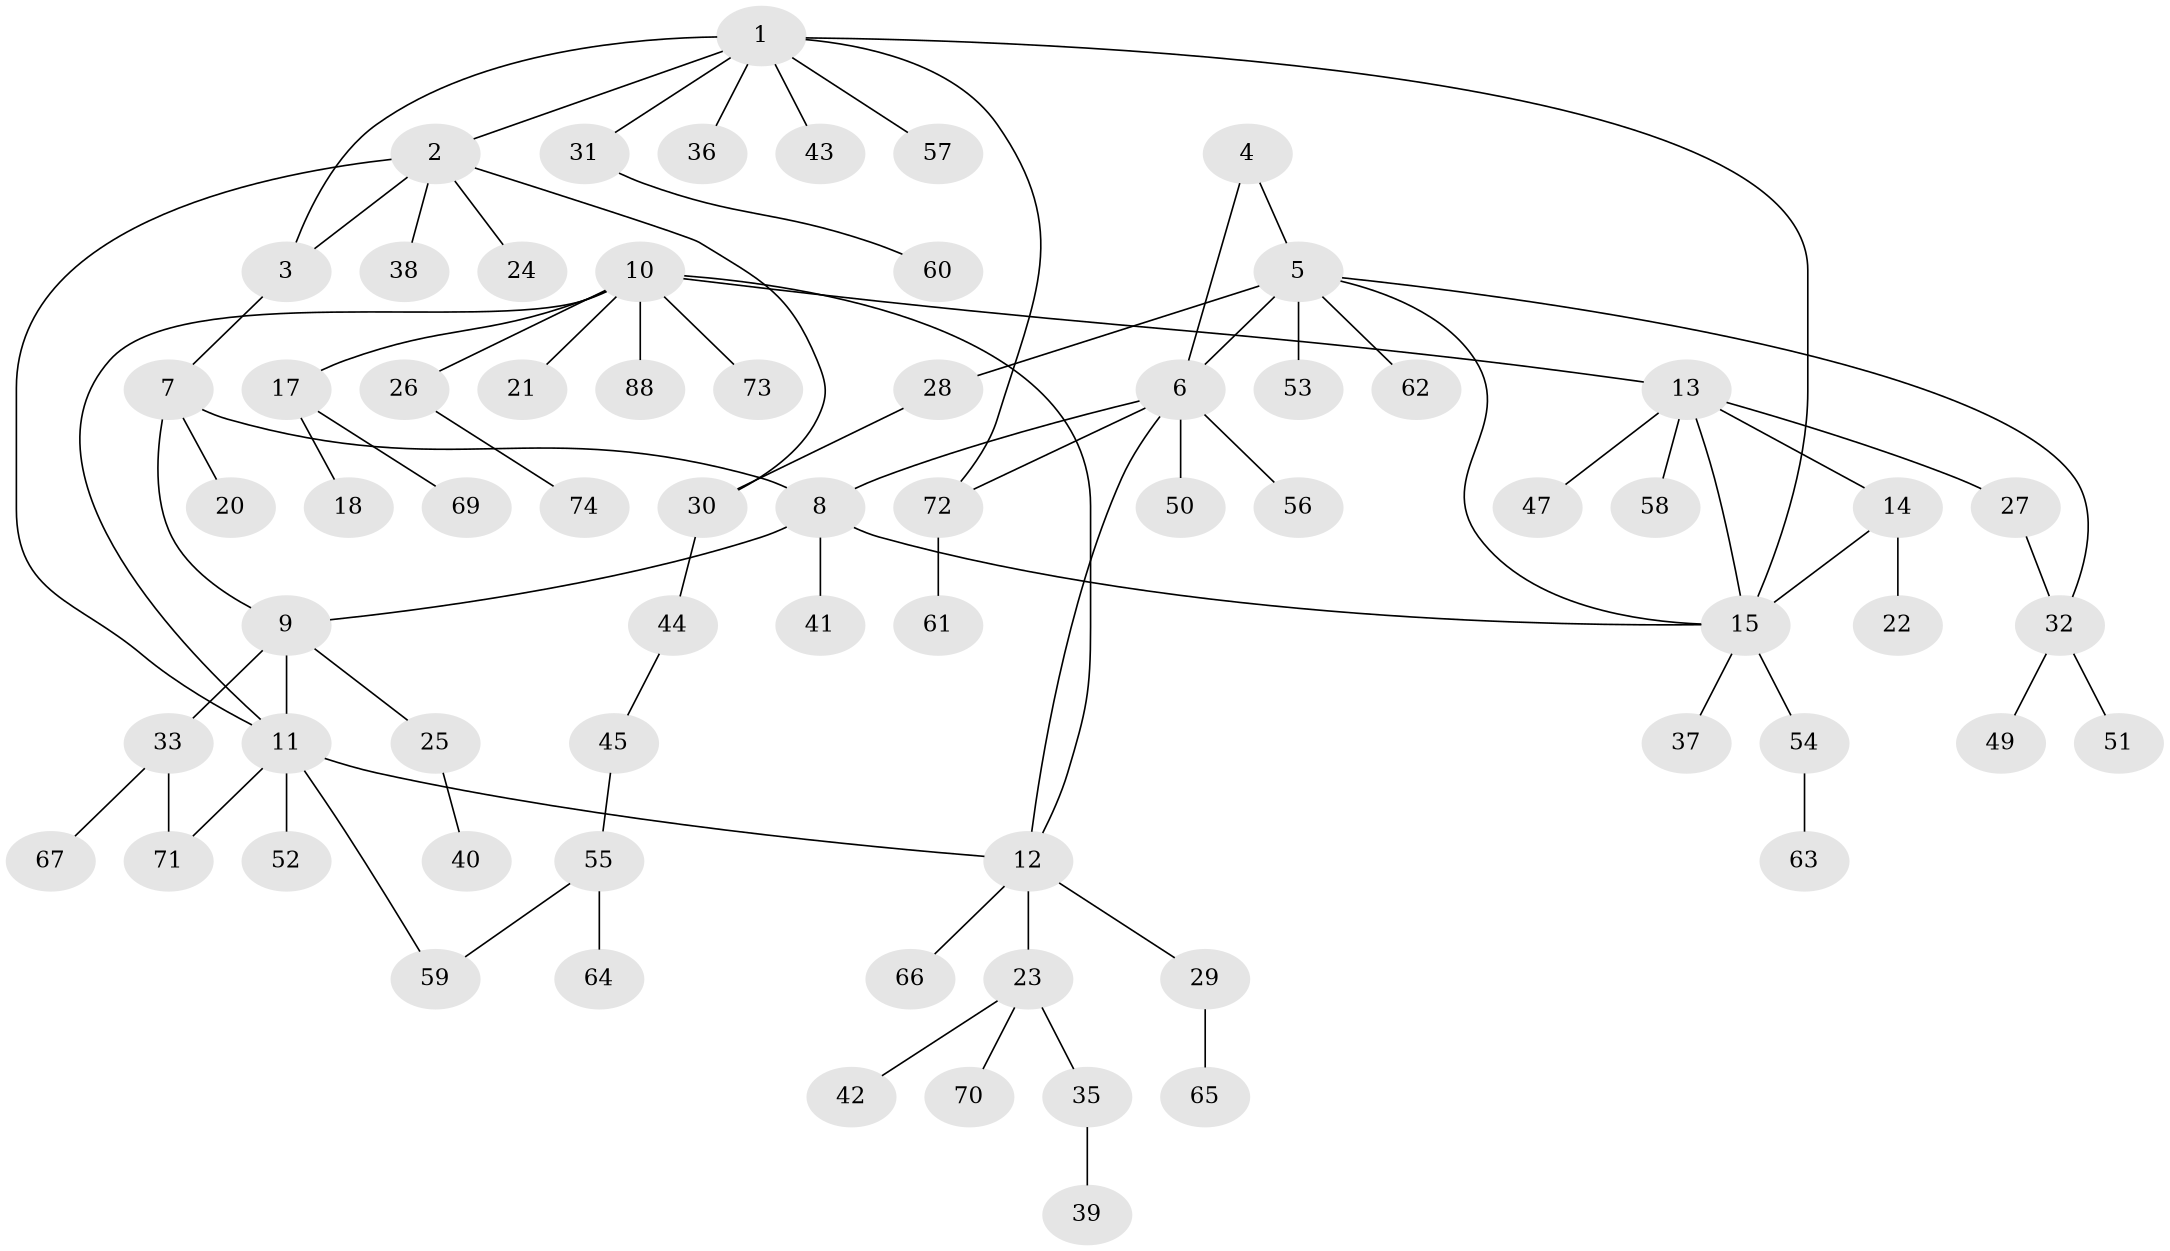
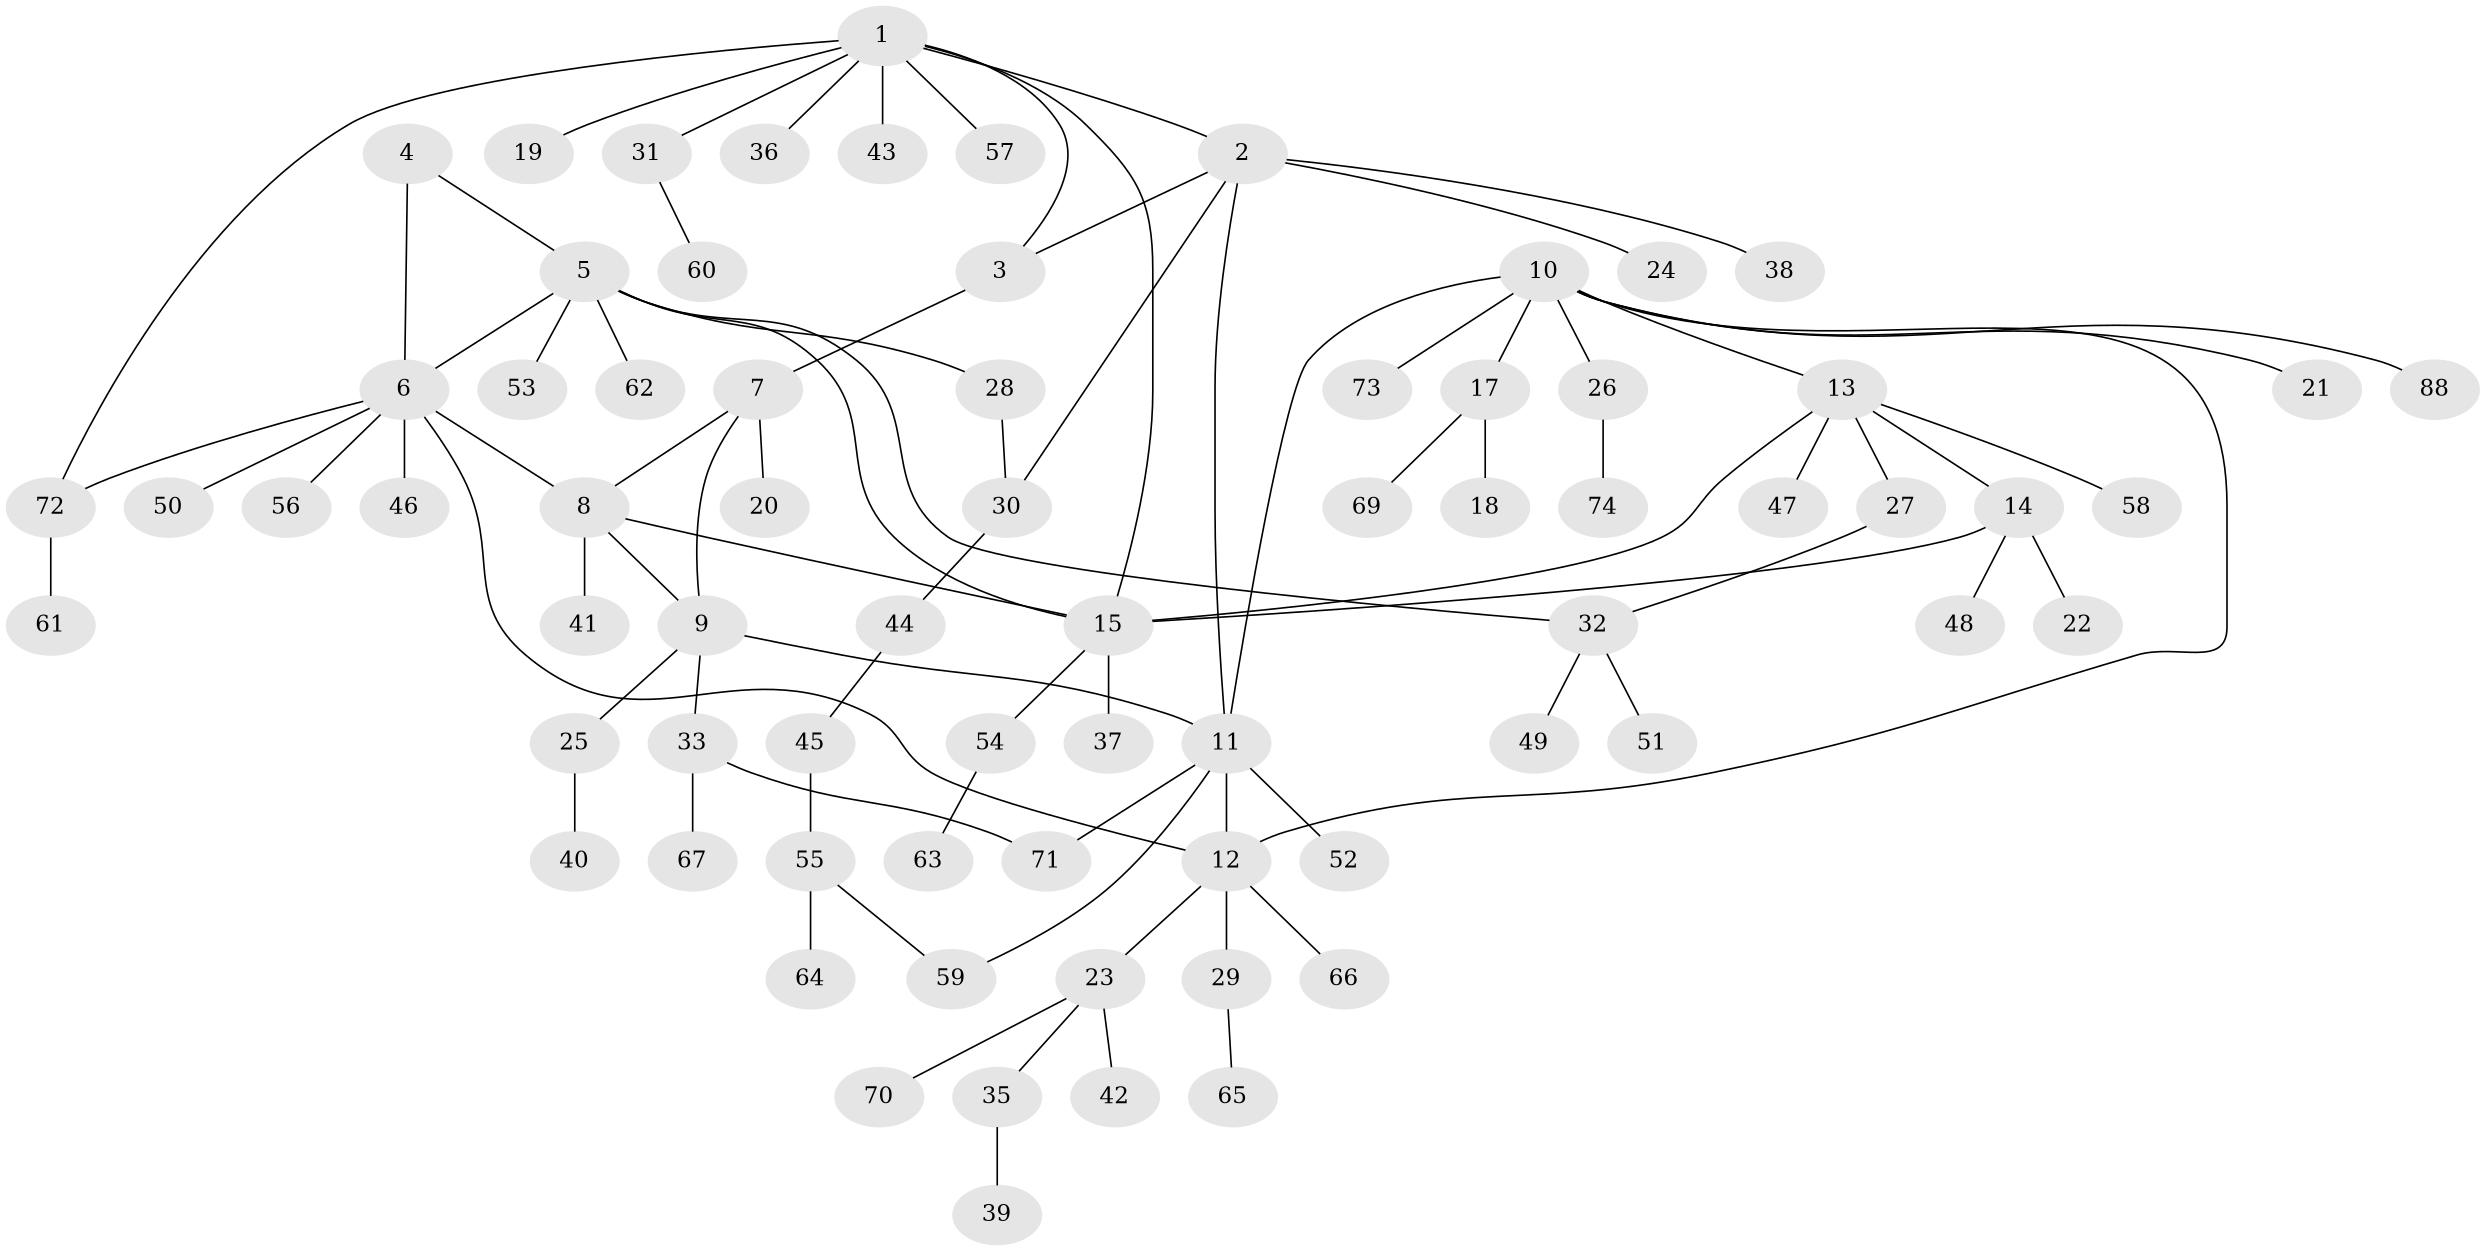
none -> (529, 154)
none -> (404, 508)
none -> (1960, 626)
